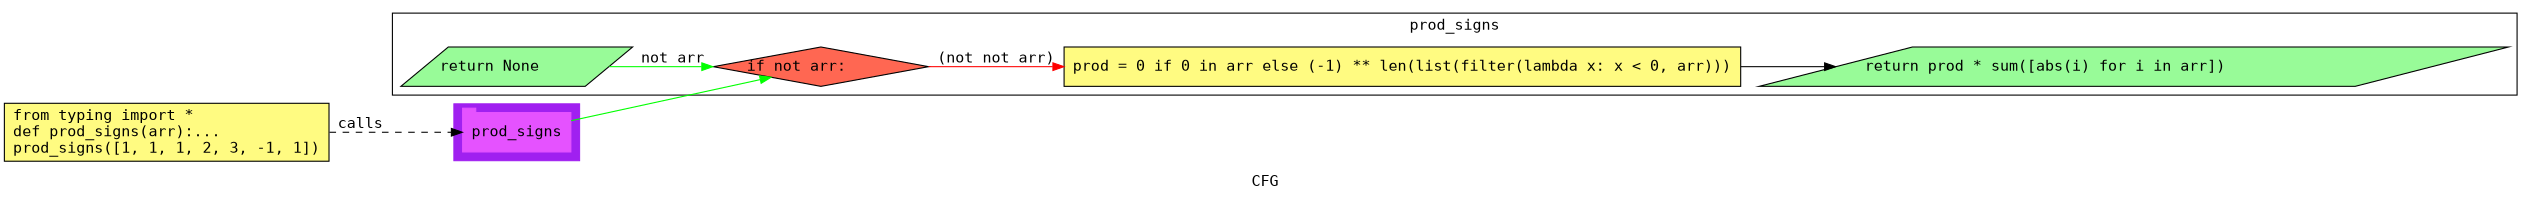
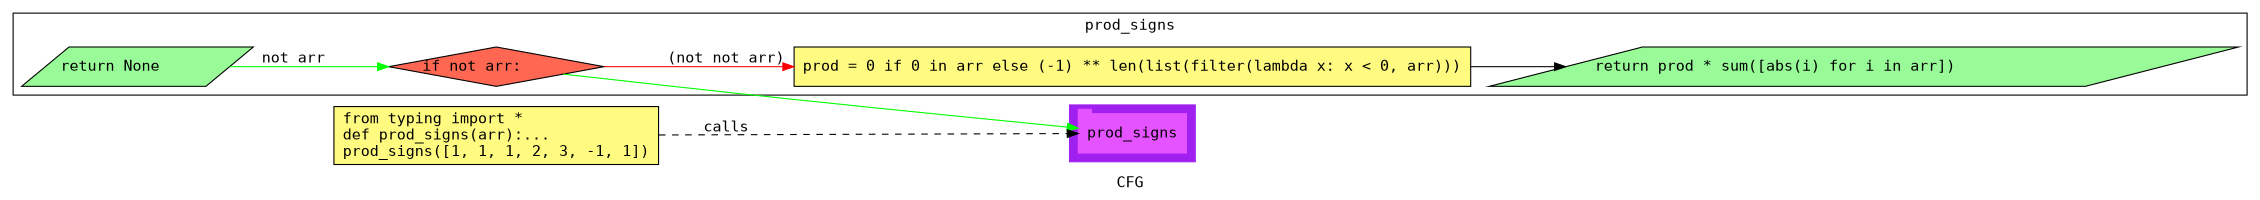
(656, 102) -> (815, 102)
